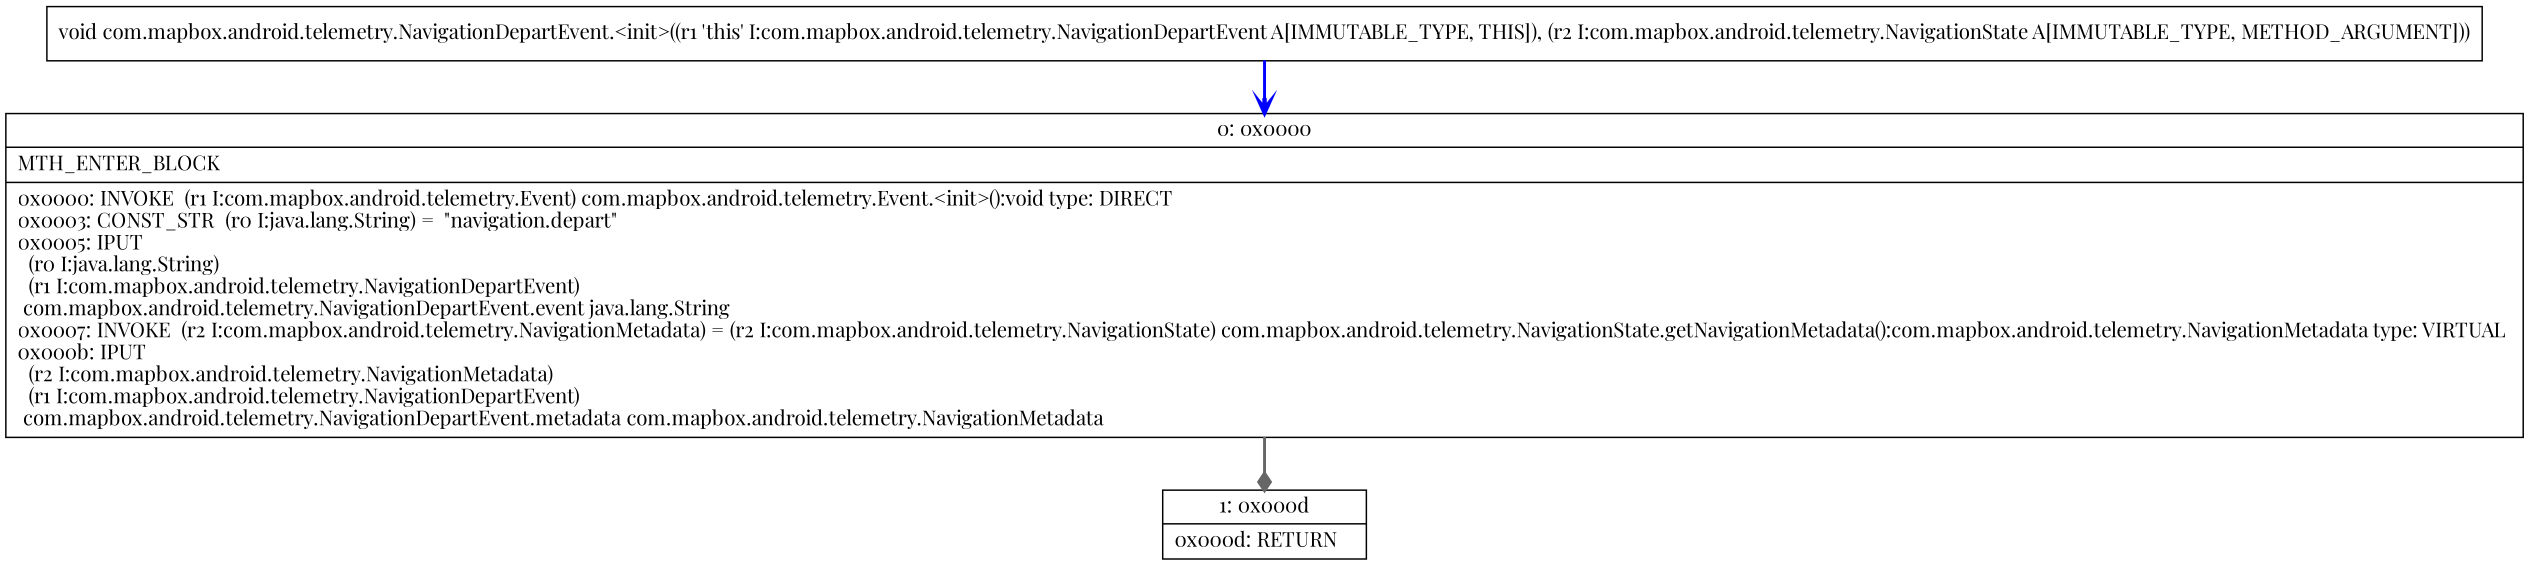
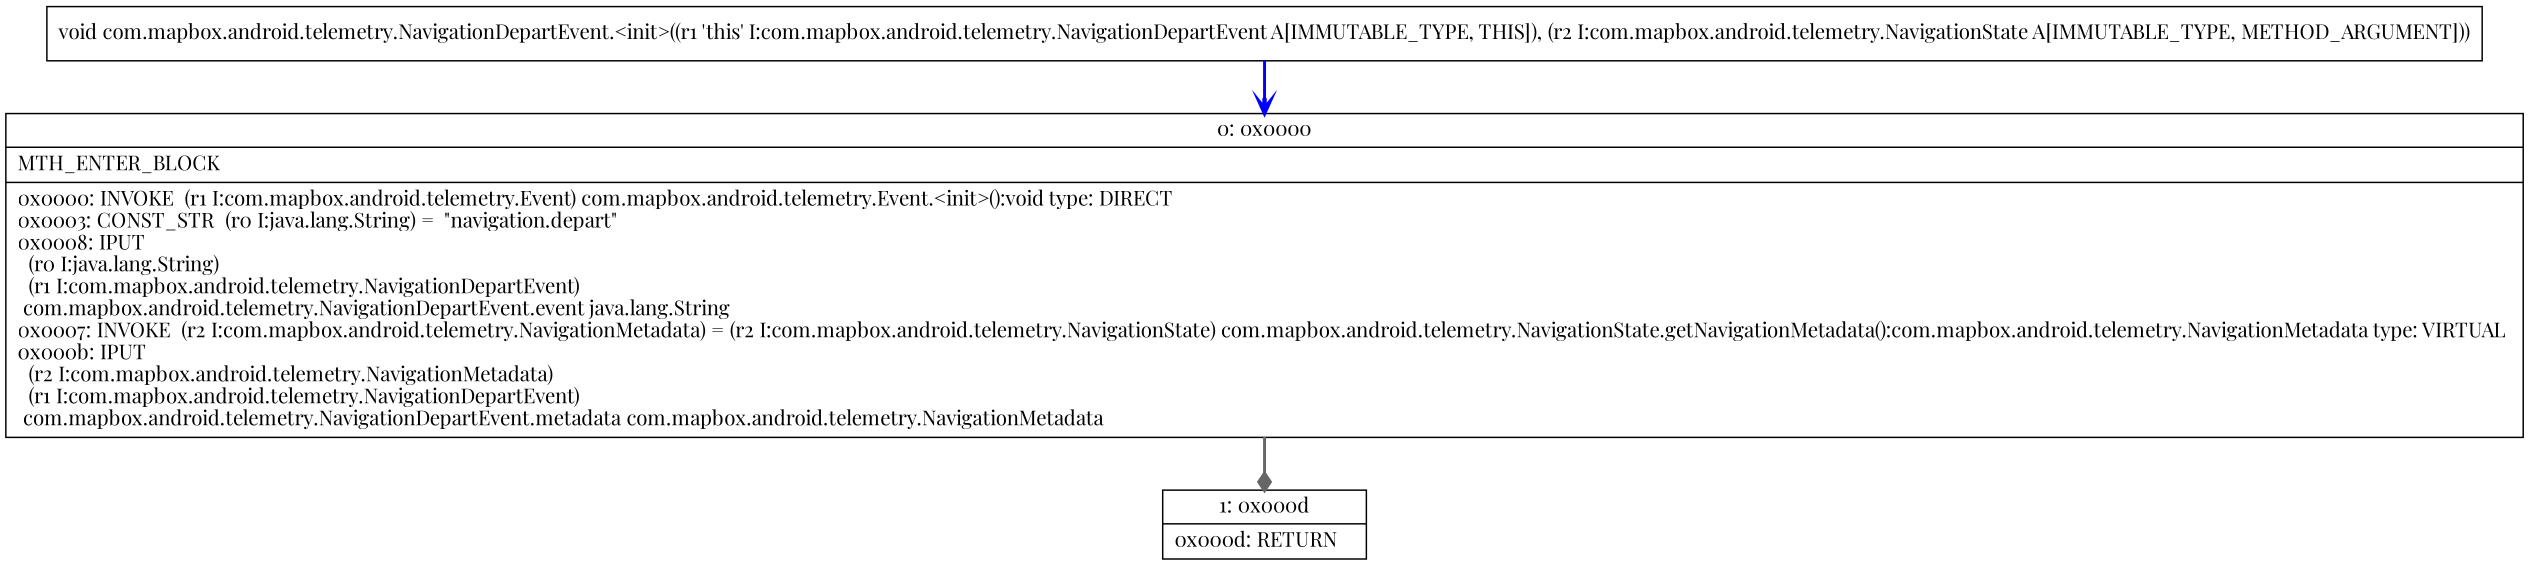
(86, 243) -> (86, 243)
